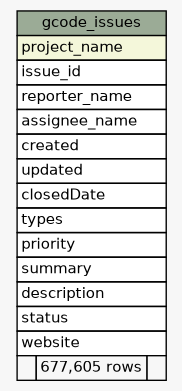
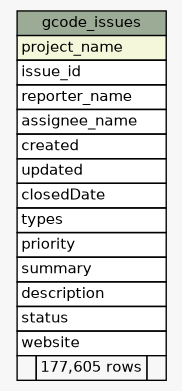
(92, 367) -> (92, 367)
